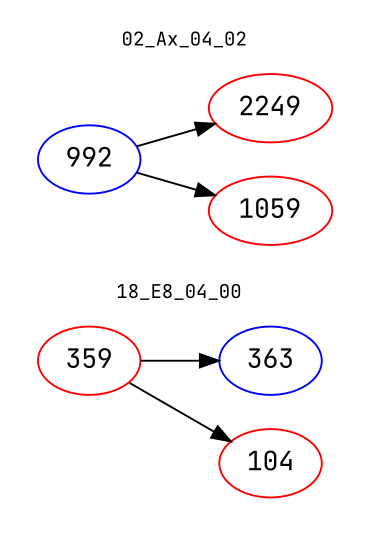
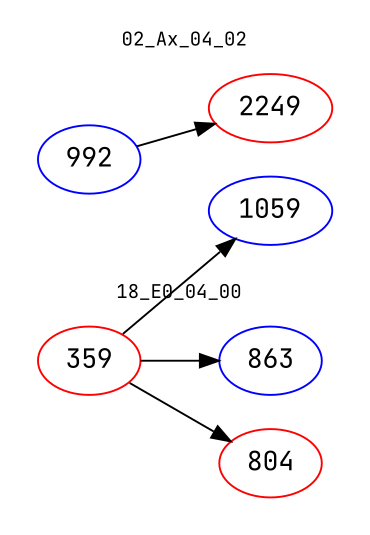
(167, 181) -> (171, 293)
(271, 211) -> (271, 211)
(180, 293) -> (180, 293)
(271, 361) -> (271, 361)
(271, 463) -> (271, 463)
